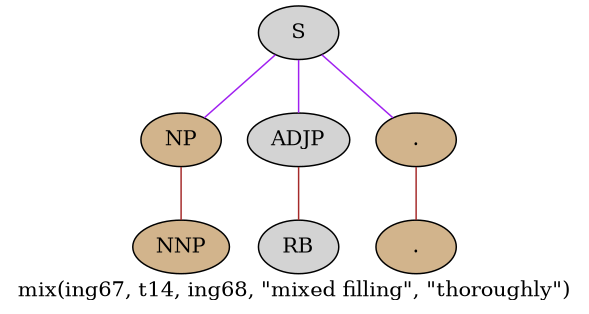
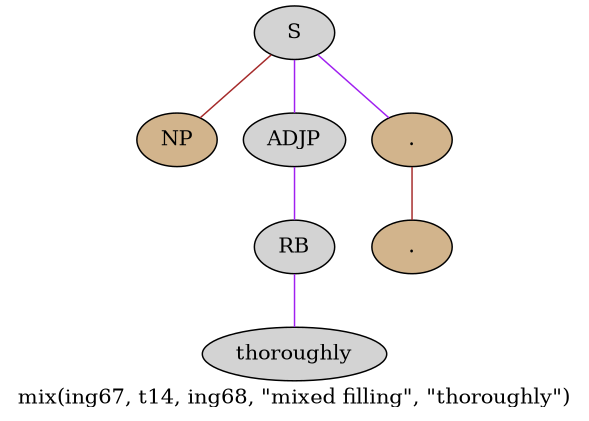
(240, 86) -> (236, 86)
(299, 194) -> (295, 194)
(181, 247) -> none
none -> (295, 354)
